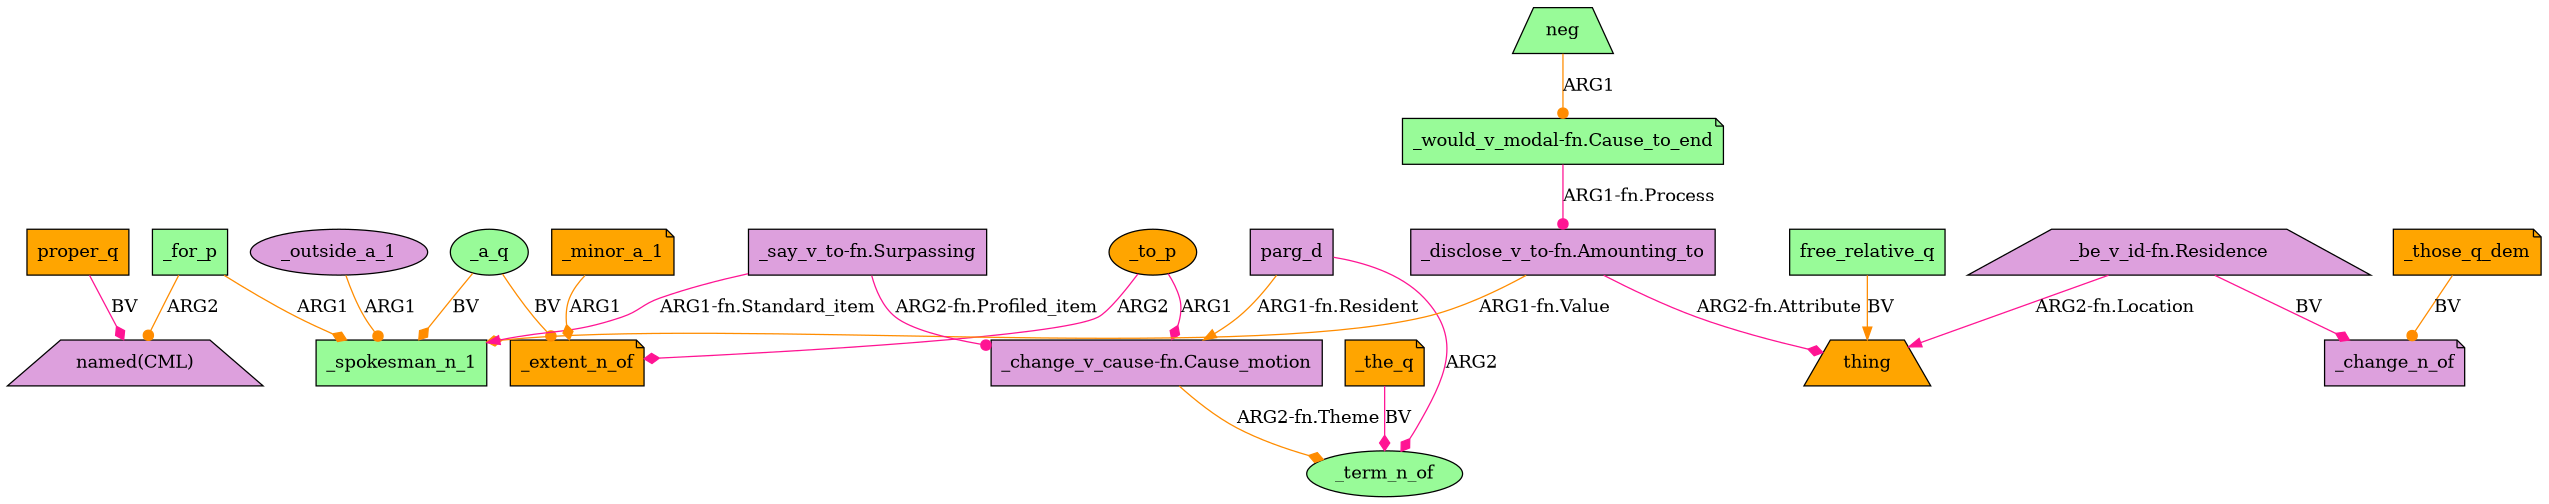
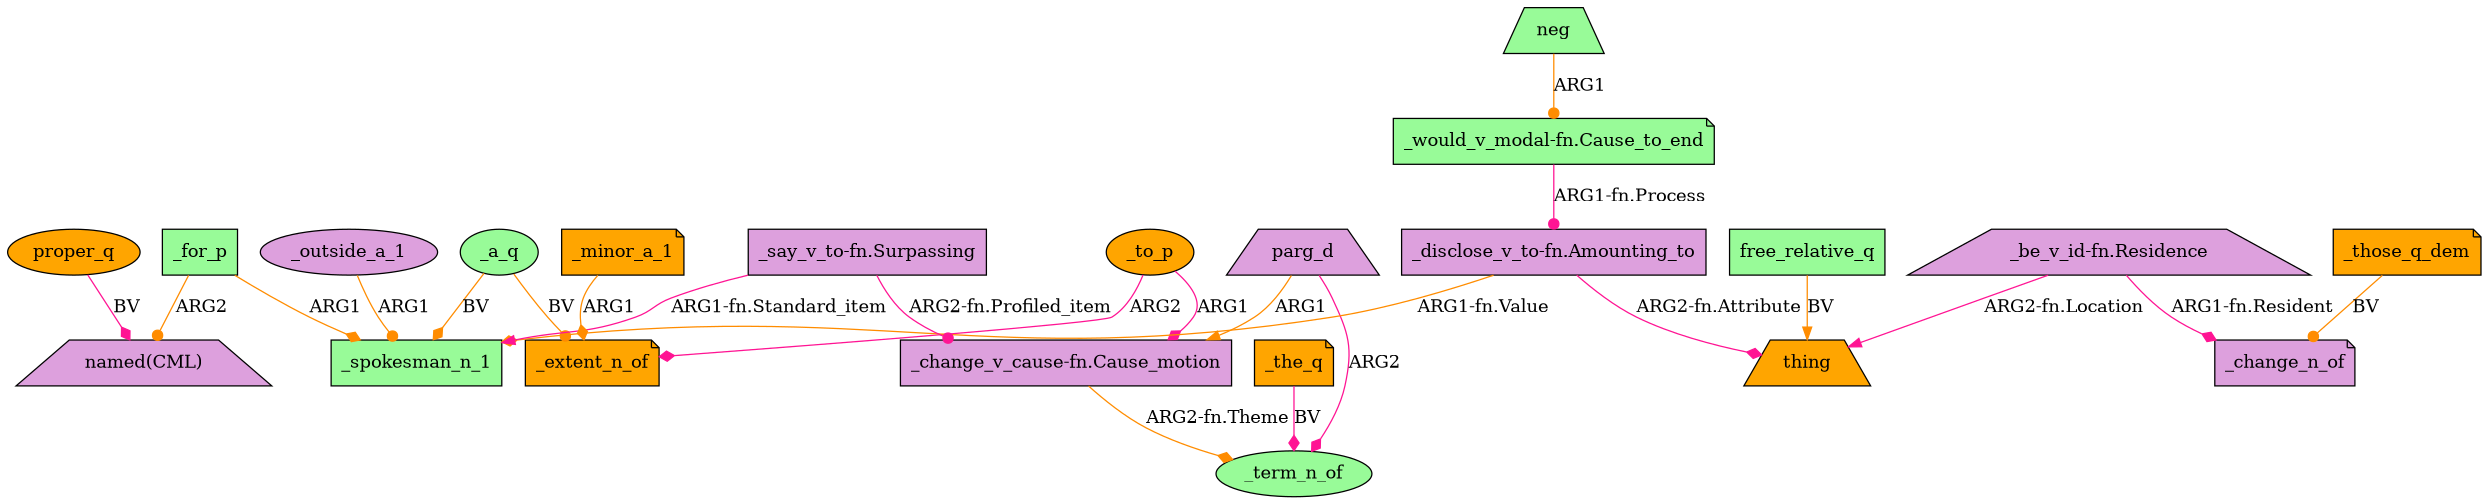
(78, 252) -> (74, 252)
(1292, 252) -> (1303, 252)
(1338, 308) -> (1301, 308)
(2309, 308) -> (2252, 308)
